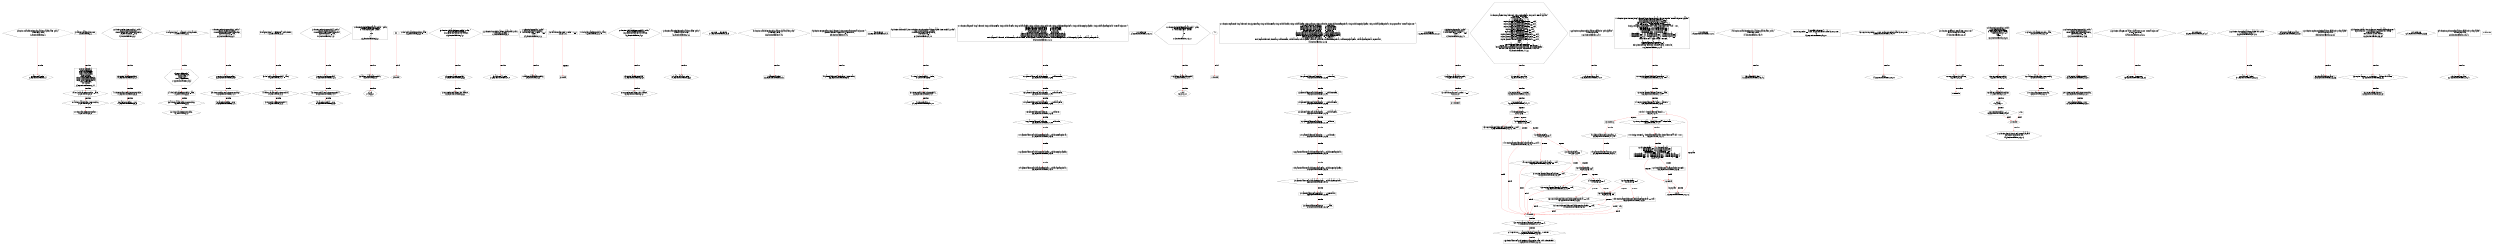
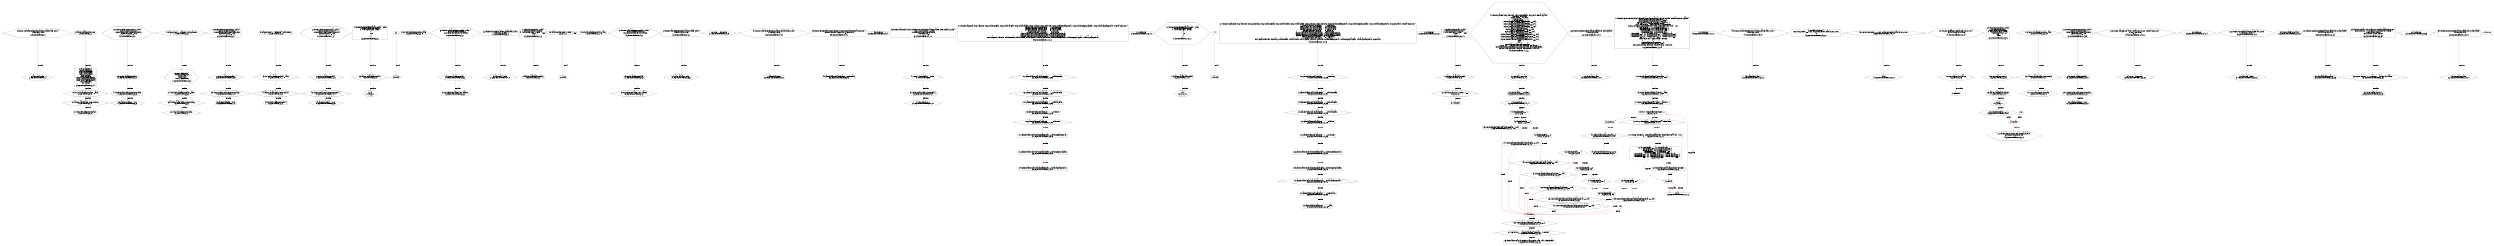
(566, 66) -> (566, 66)
(1556, 144) -> none
